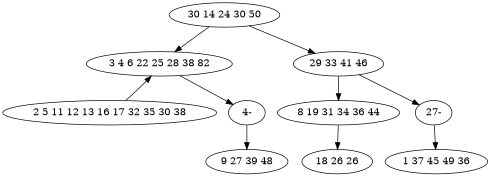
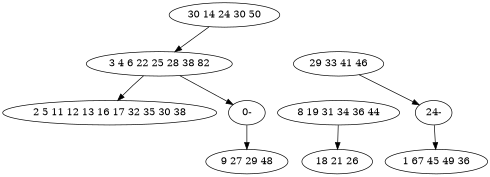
(279, 38) -> none
(339, 85) -> none
(136, 91) -> (133, 85)
(247, 113) -> (247, 113)
(434, 113) -> (434, 113)
(247, 162) -> (247, 162)
(337, 162) -> (337, 162)
(436, 162) -> (436, 162)
